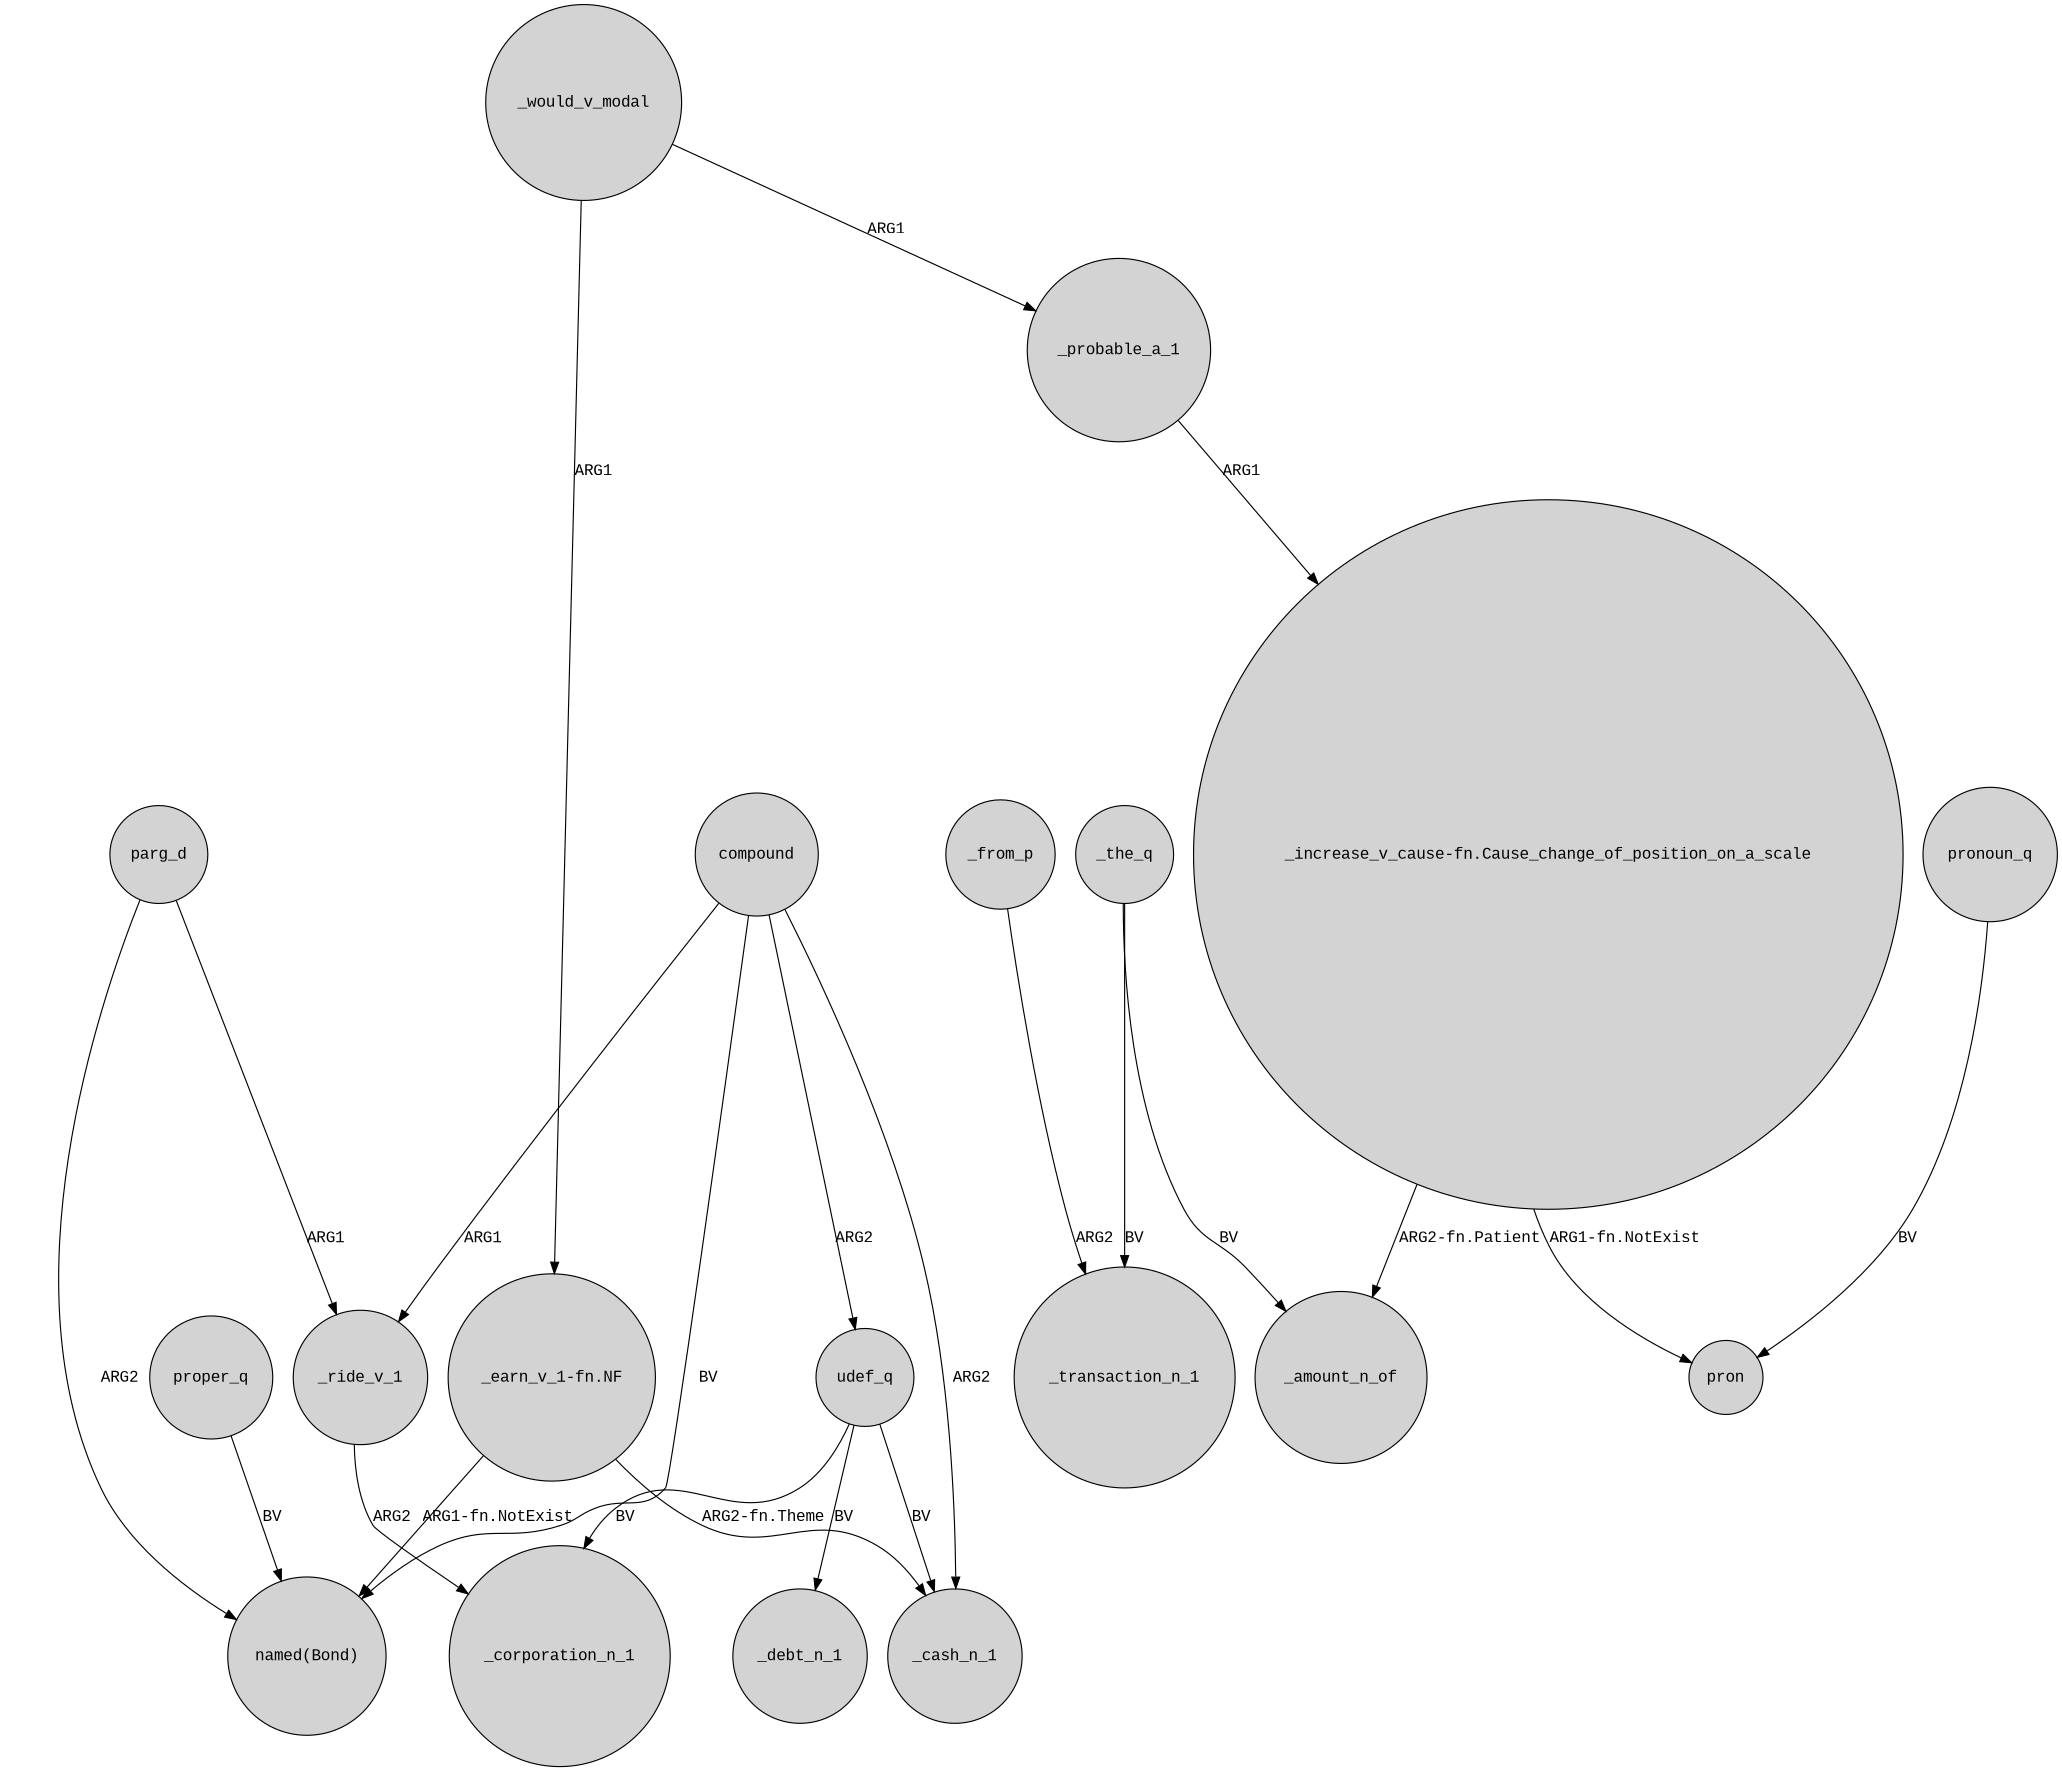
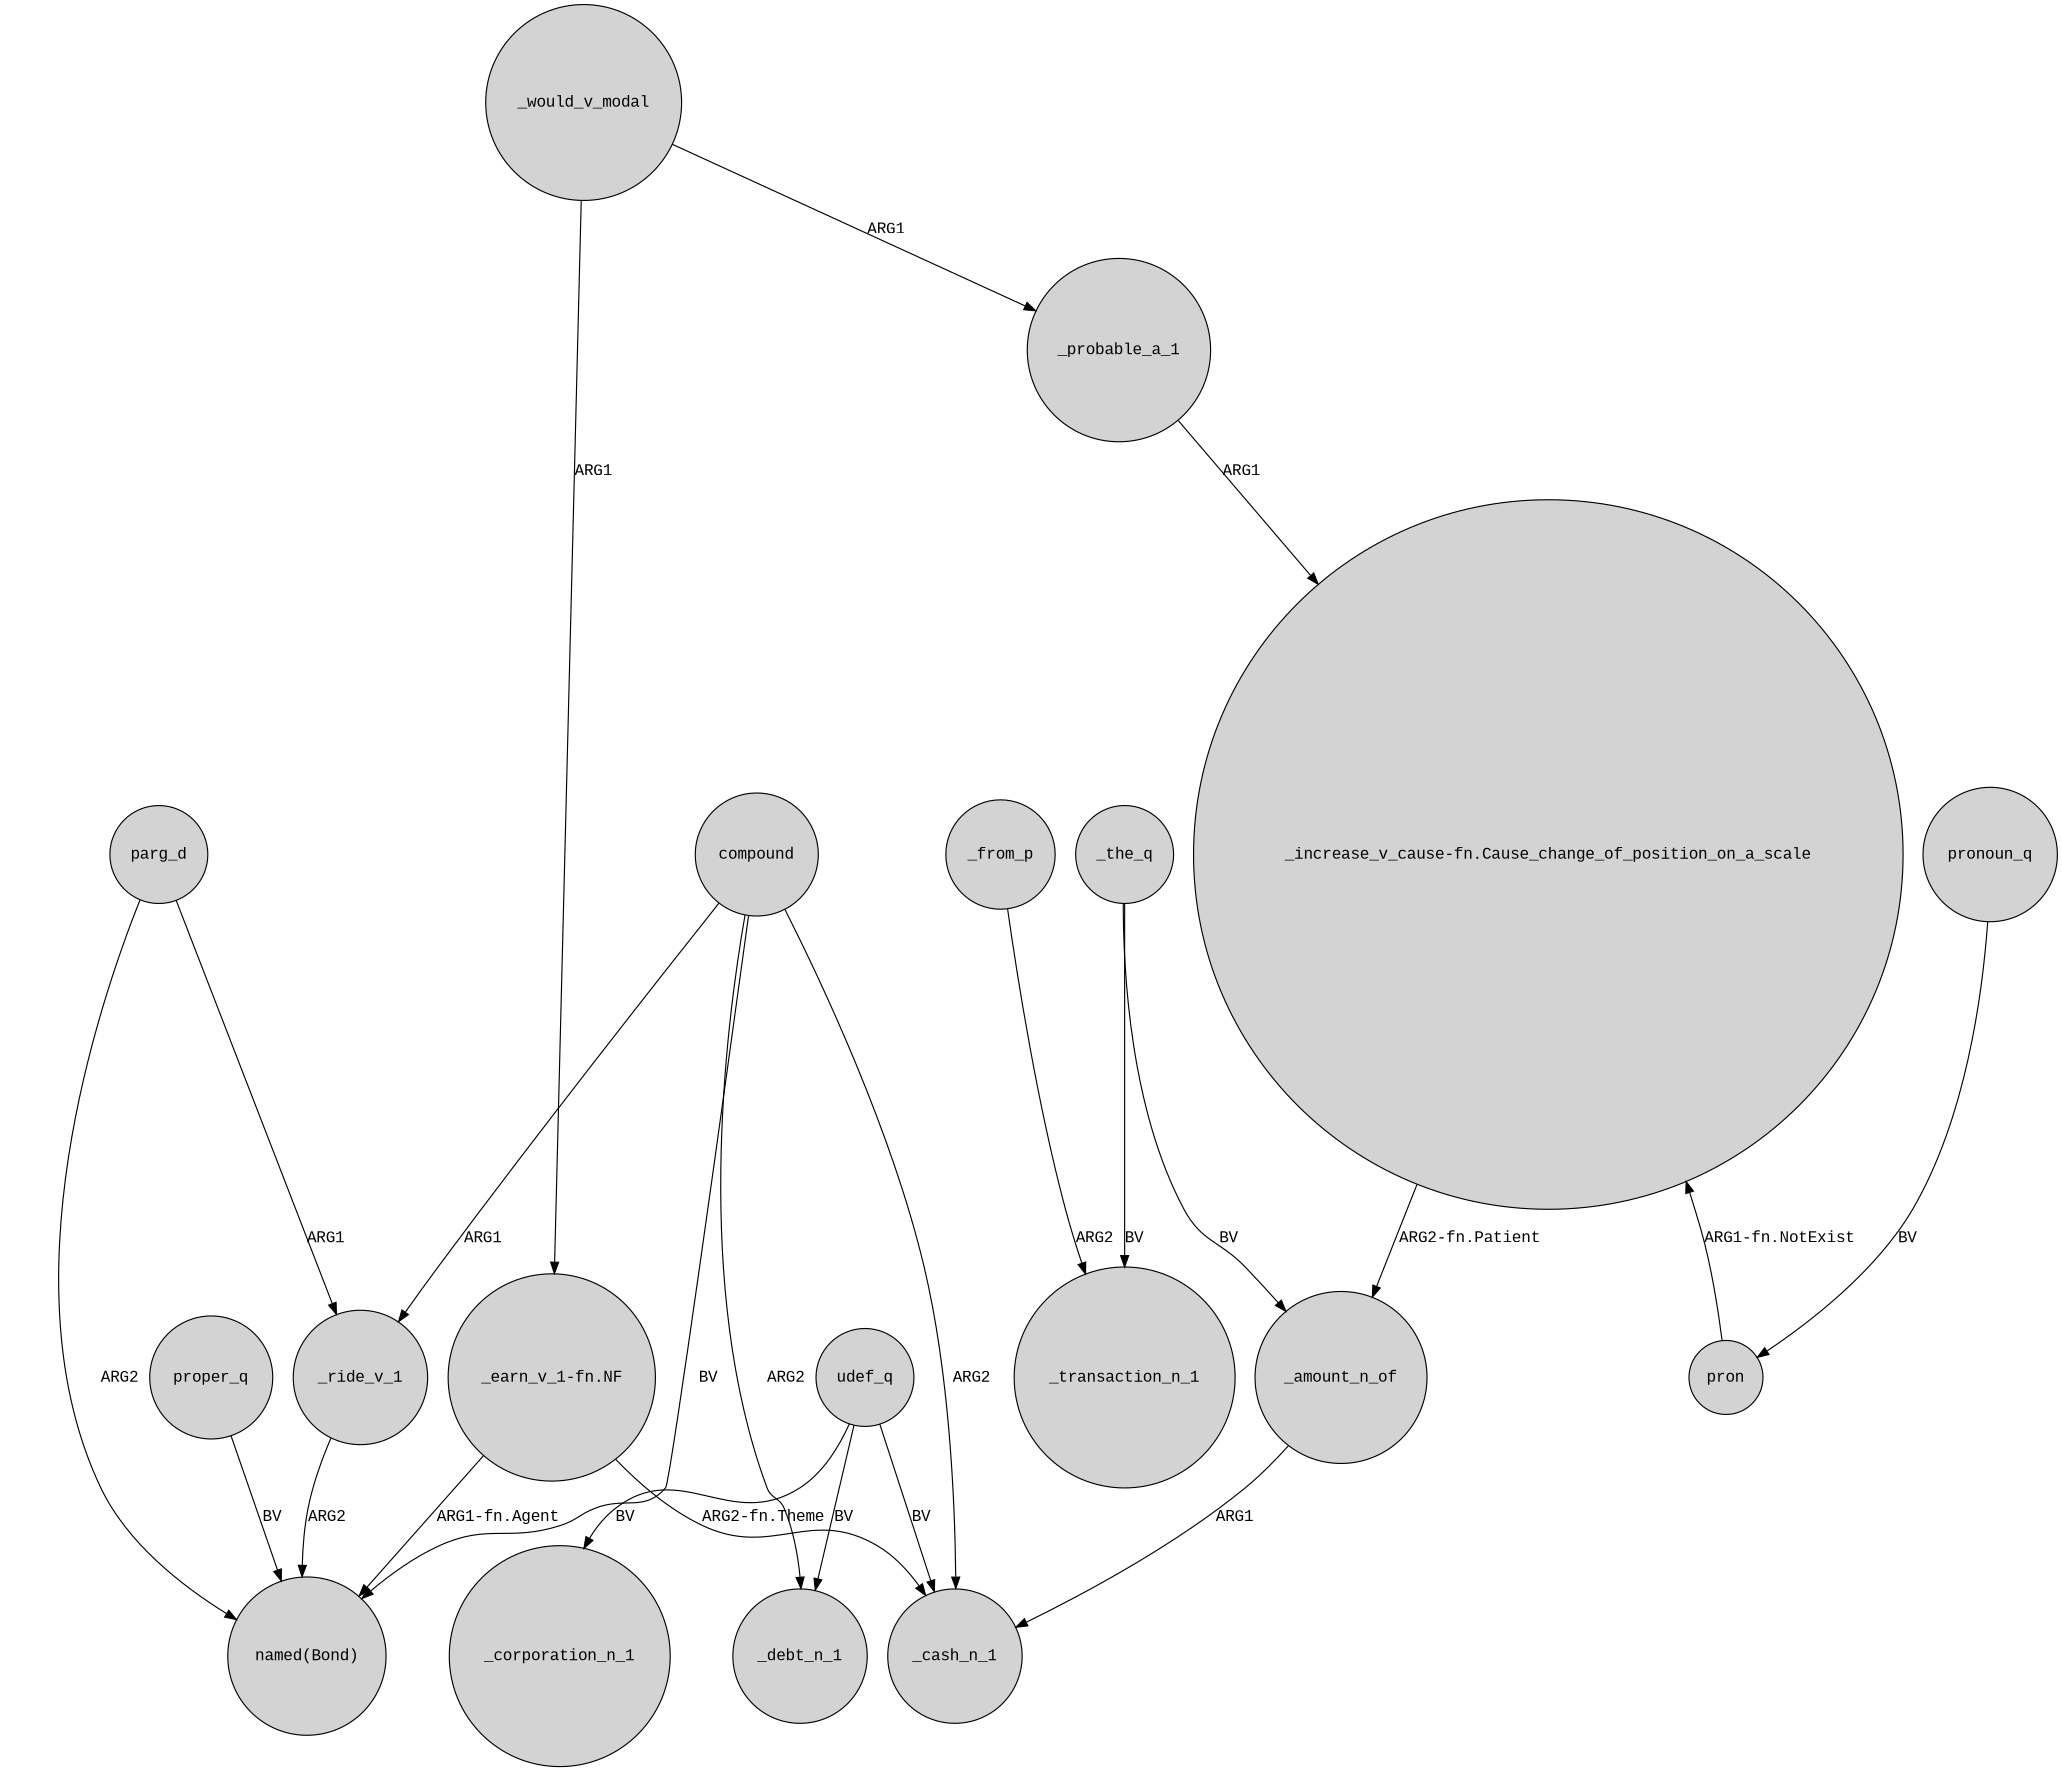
(811, 1116) -> (723, 1252)
(1591, 1299) -> (1710, 1266)
(498, 1517) -> (498, 1517)
(381, 1533) -> (310, 1500)
none -> (1165, 1545)
